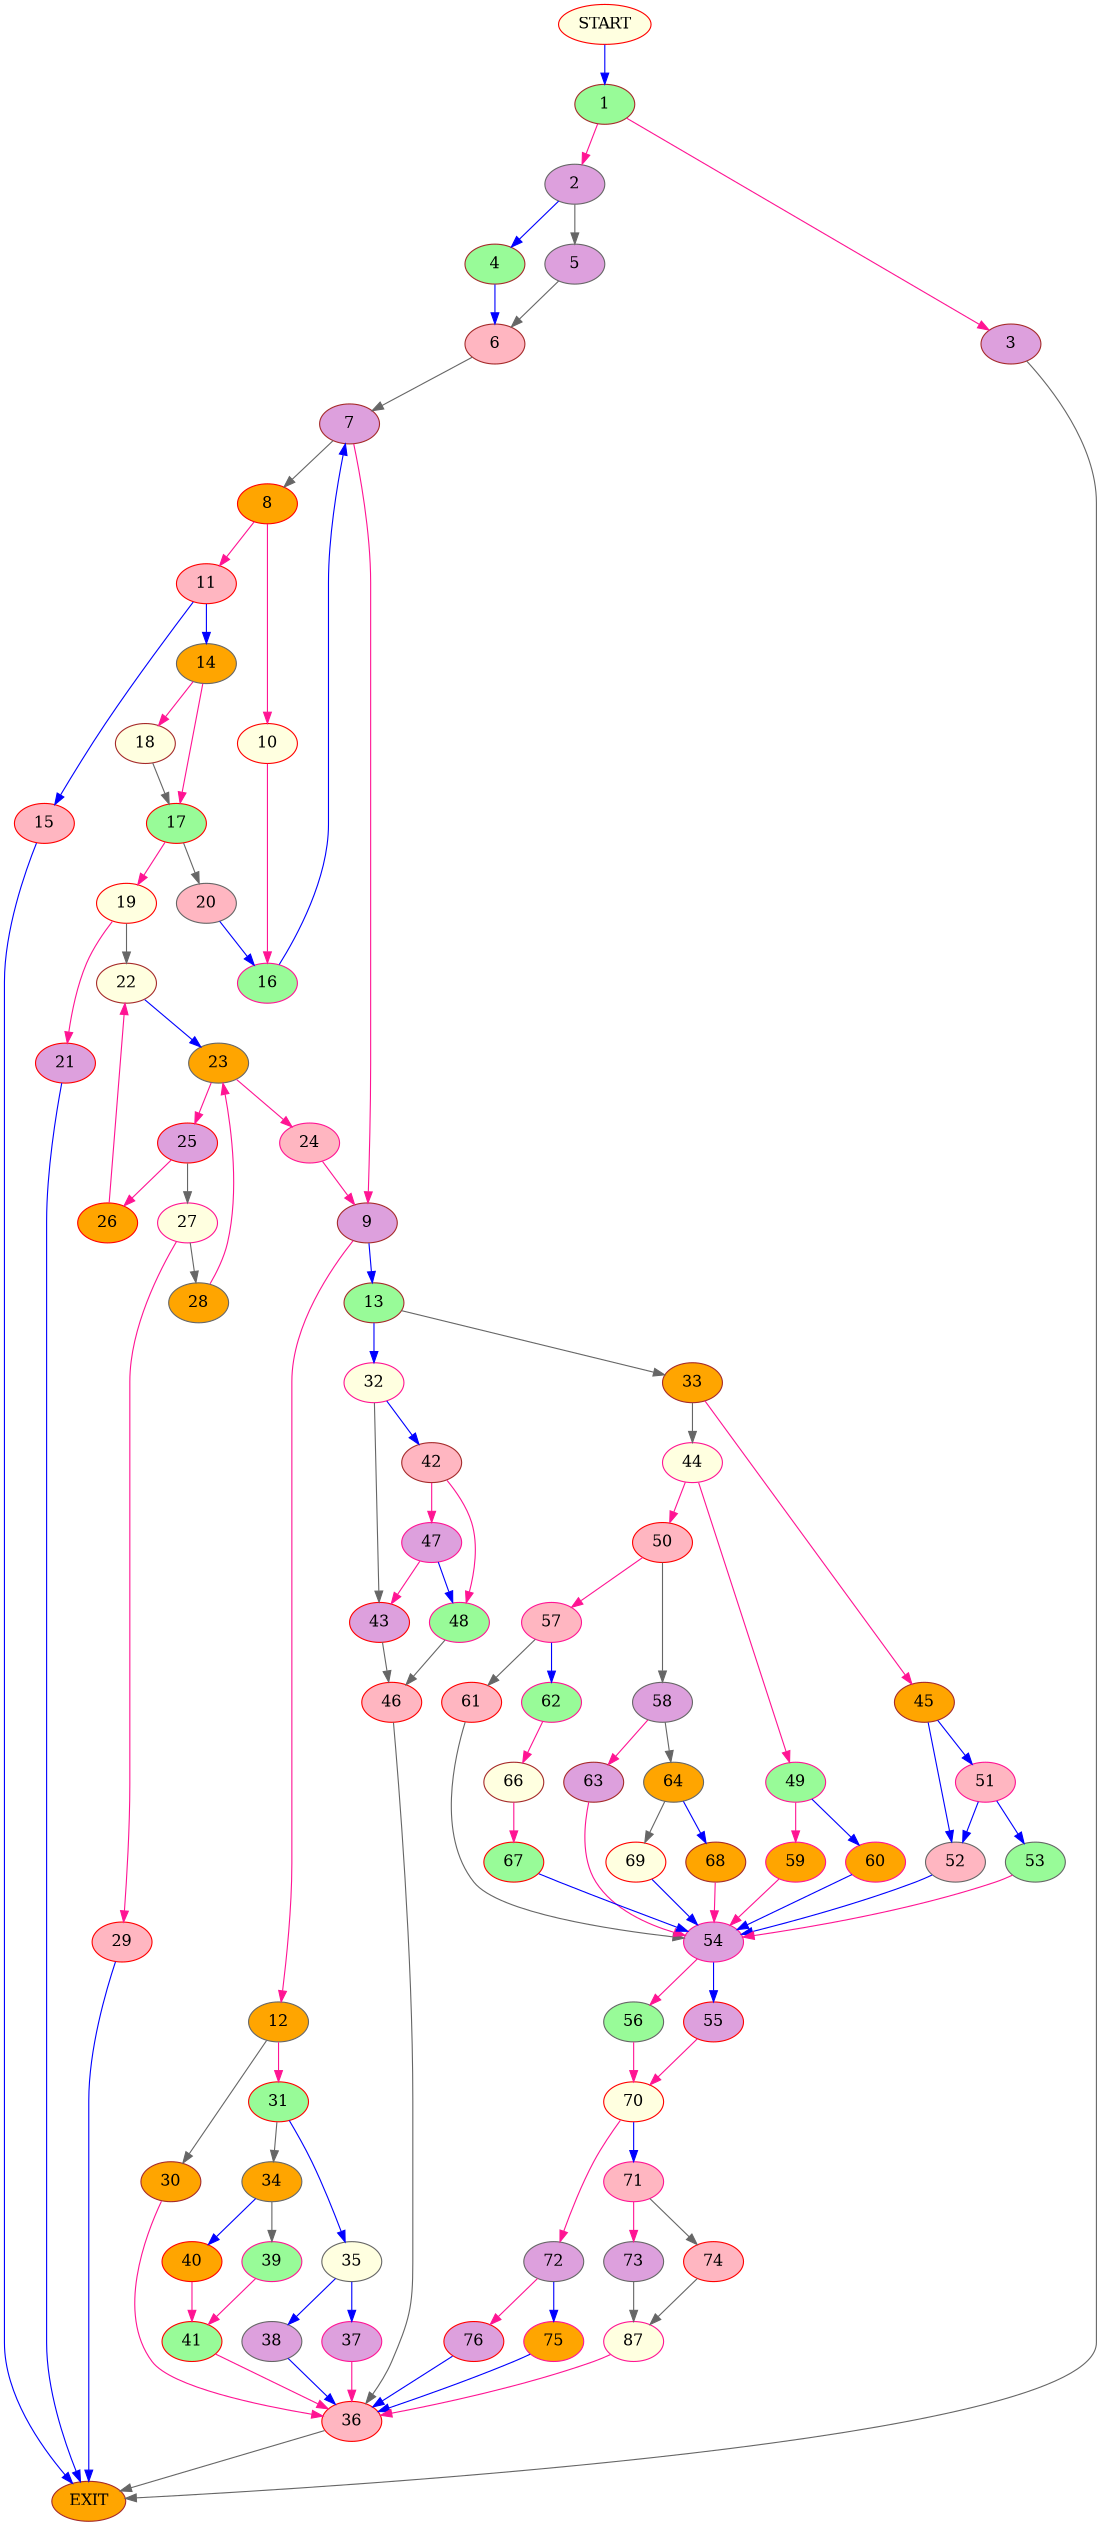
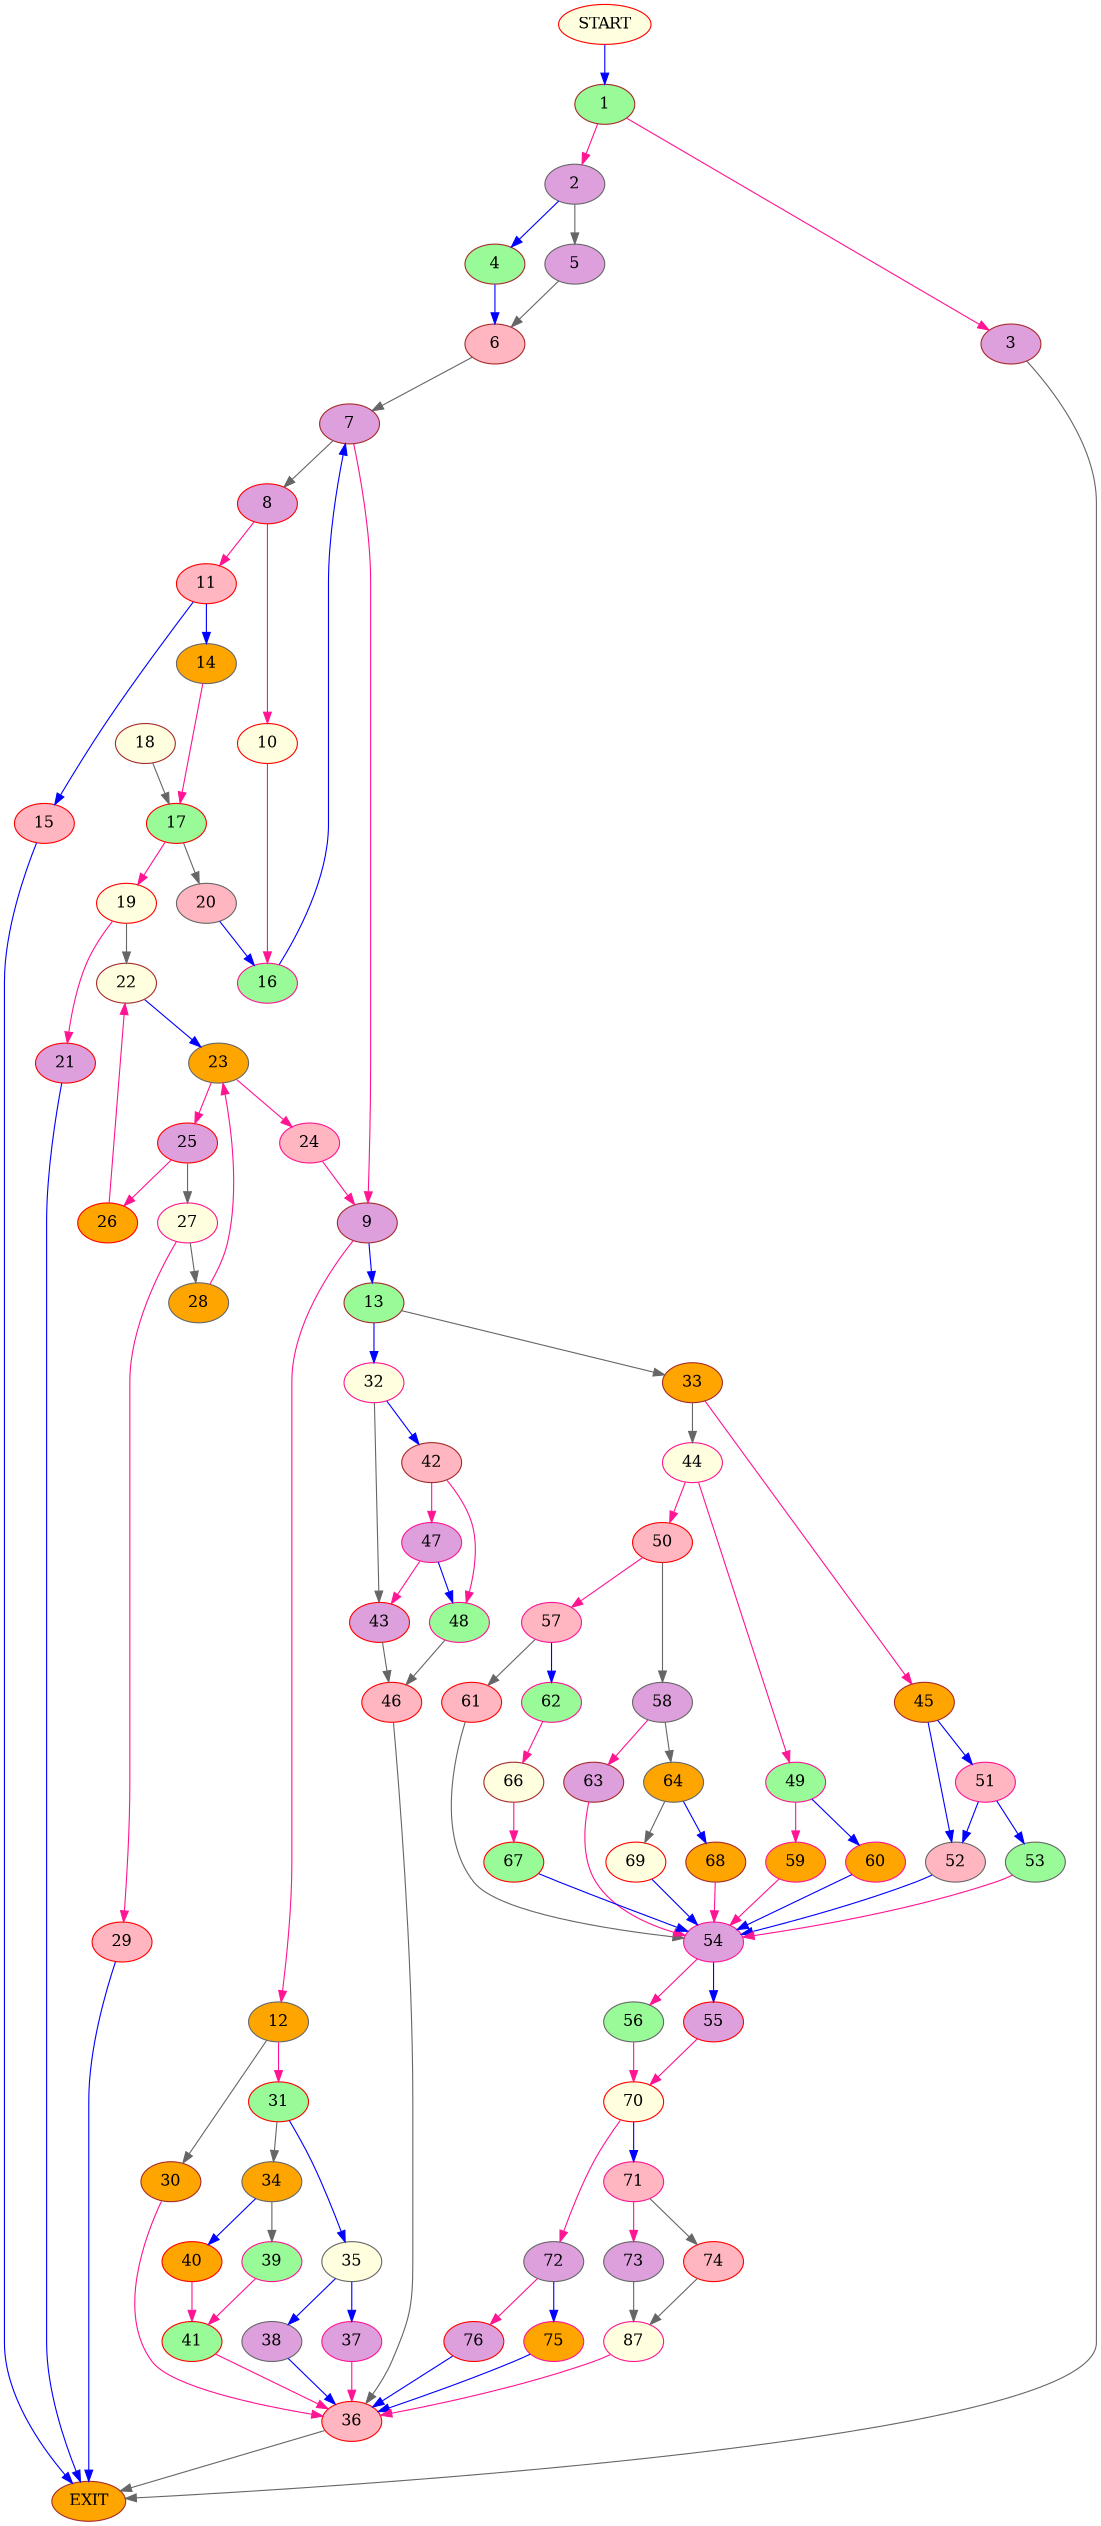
(267, 504) -> (267, 504)
(179, 699) -> none
